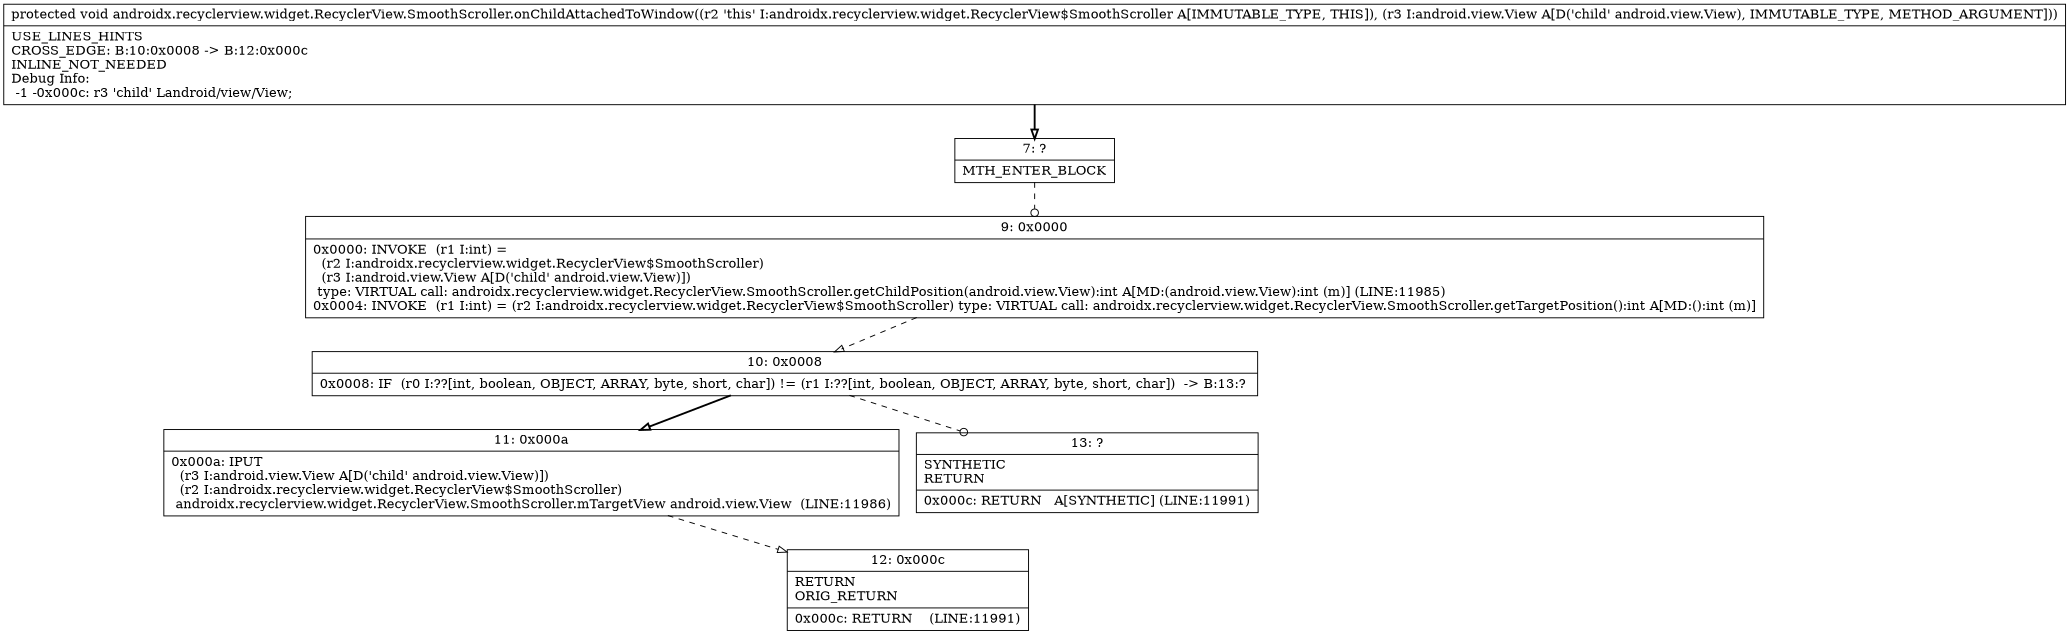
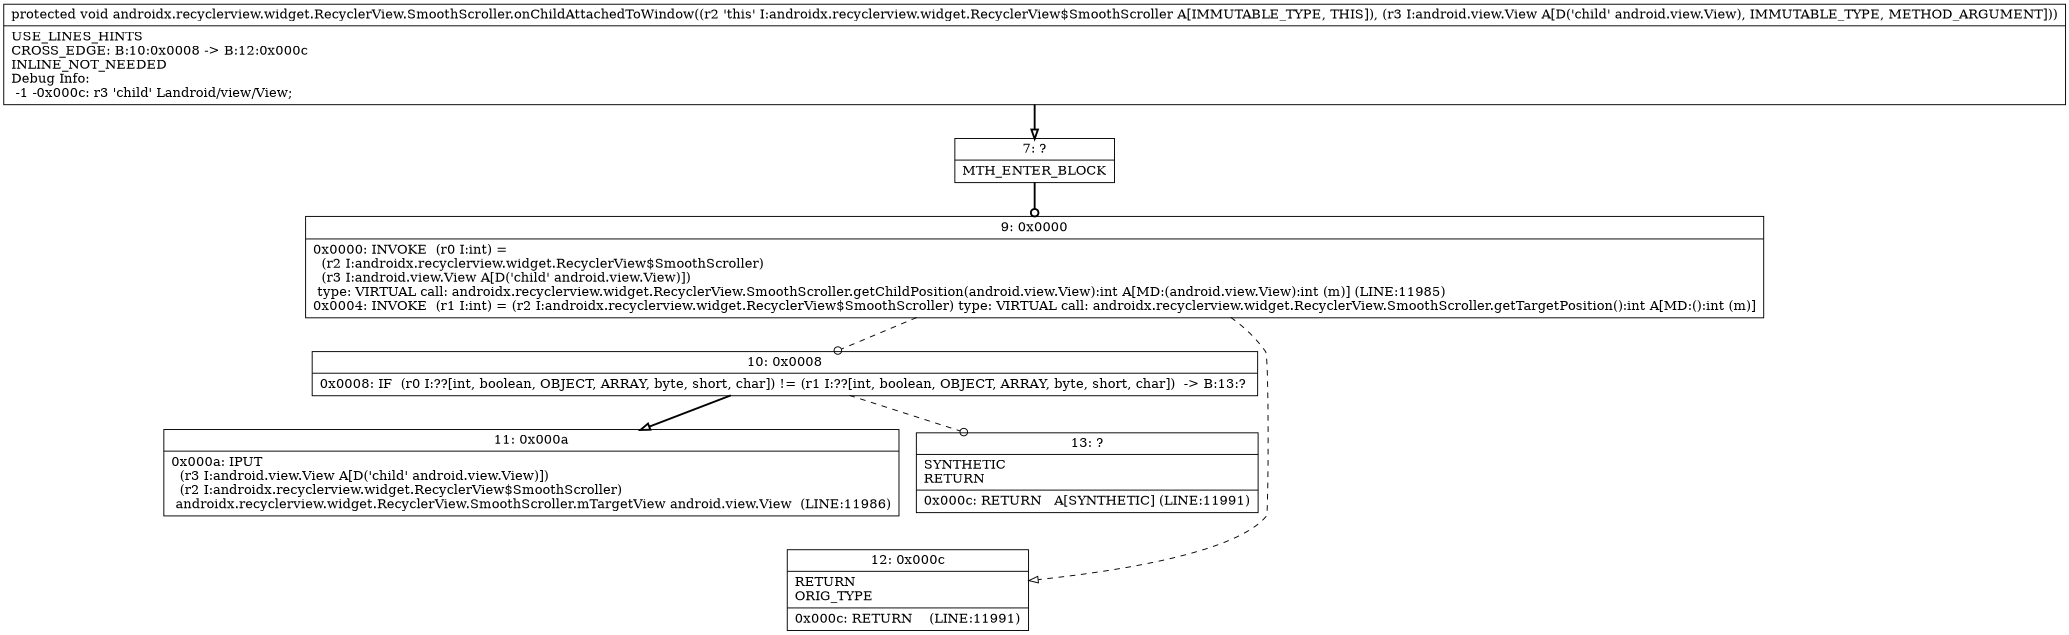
(1035, 195) -> (1035, 195)
(413, 250) -> (413, 250)
(879, 333) -> (879, 333)
(723, 532) -> (1256, 525)
(846, 596) -> (834, 596)
